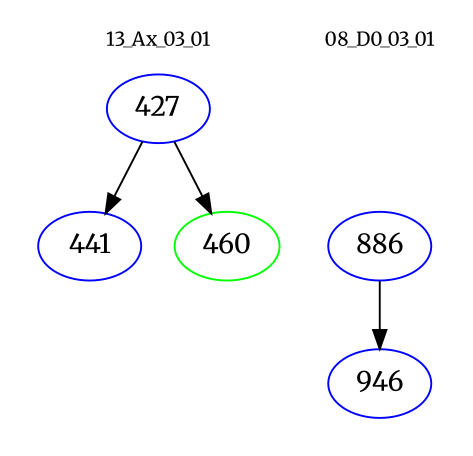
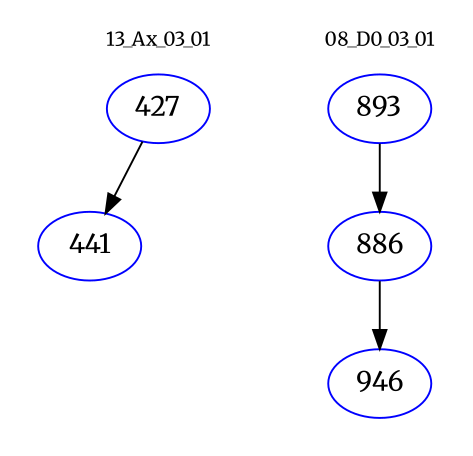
none -> (380, 109)
(227, 246) -> none
